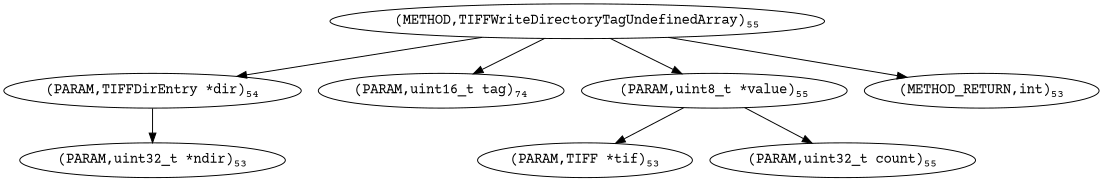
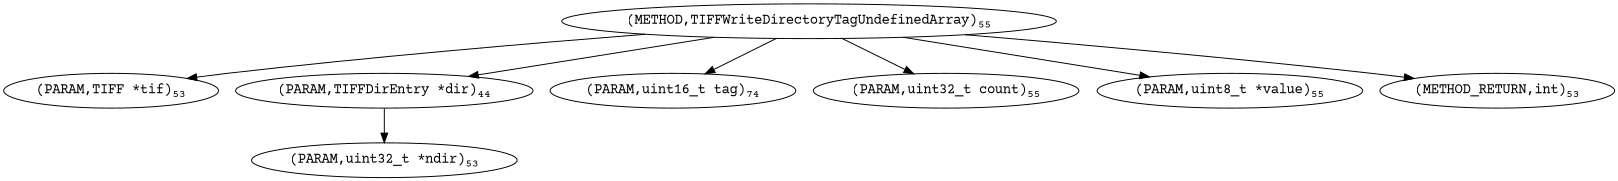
(252, 89) -> (484, 89)
(654, 123) -> (421, 53)
(774, 123) -> (874, 54)
